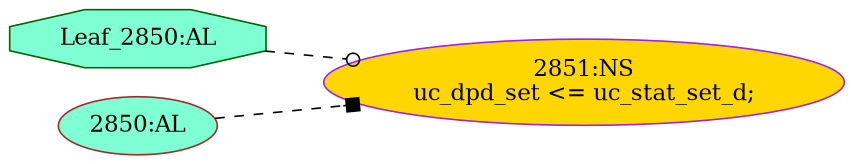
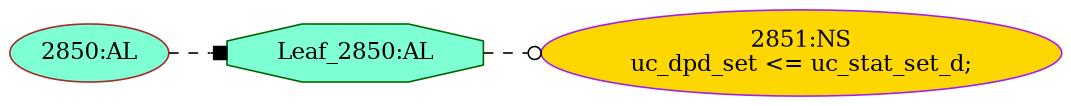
(279, 112) -> (190, 53)
